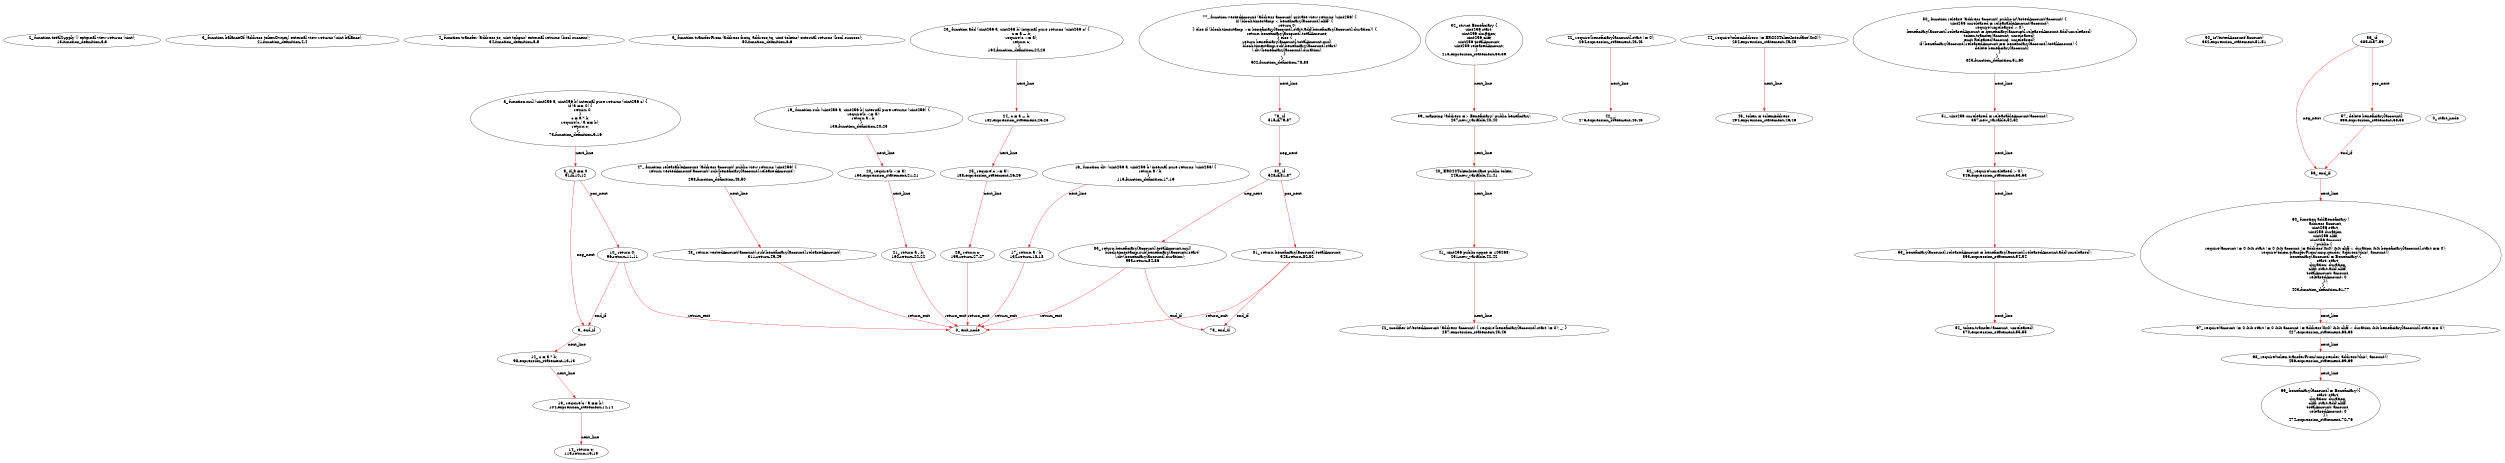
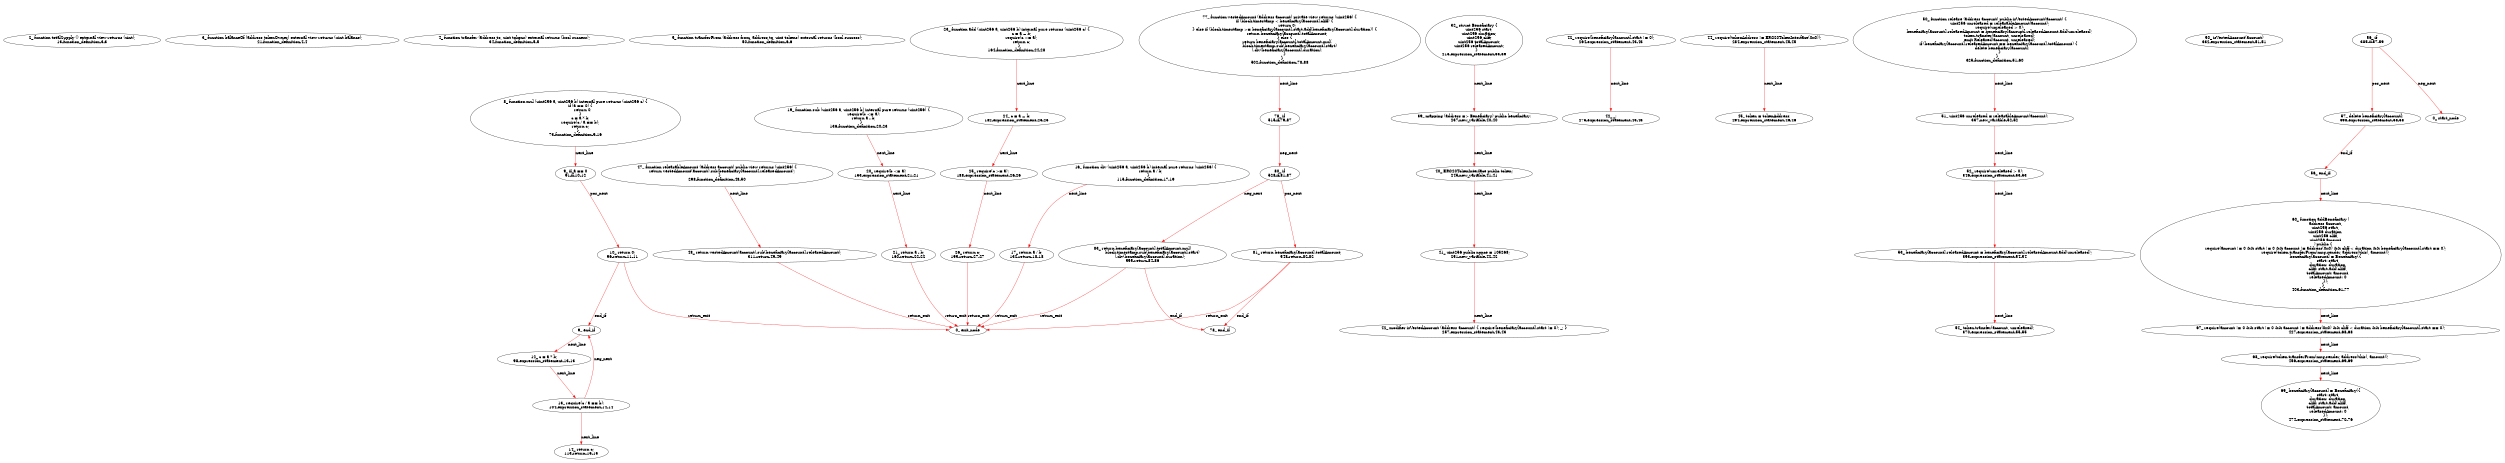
(2301, 95) -> (2411, 78)
(571, 253) -> (593, 368)
